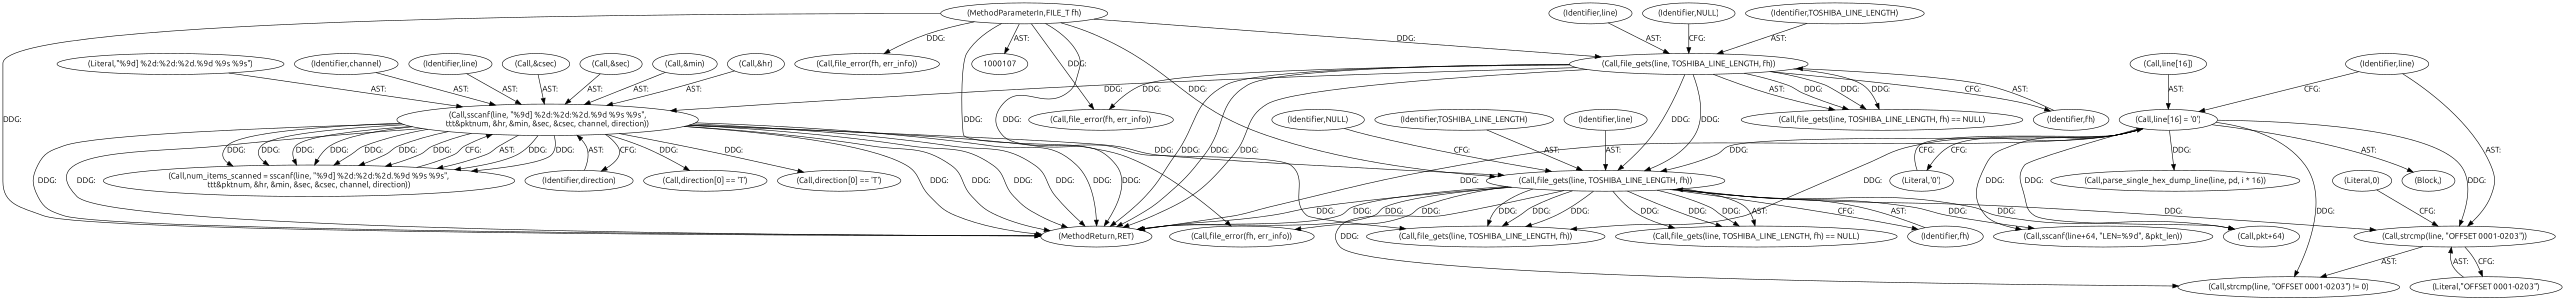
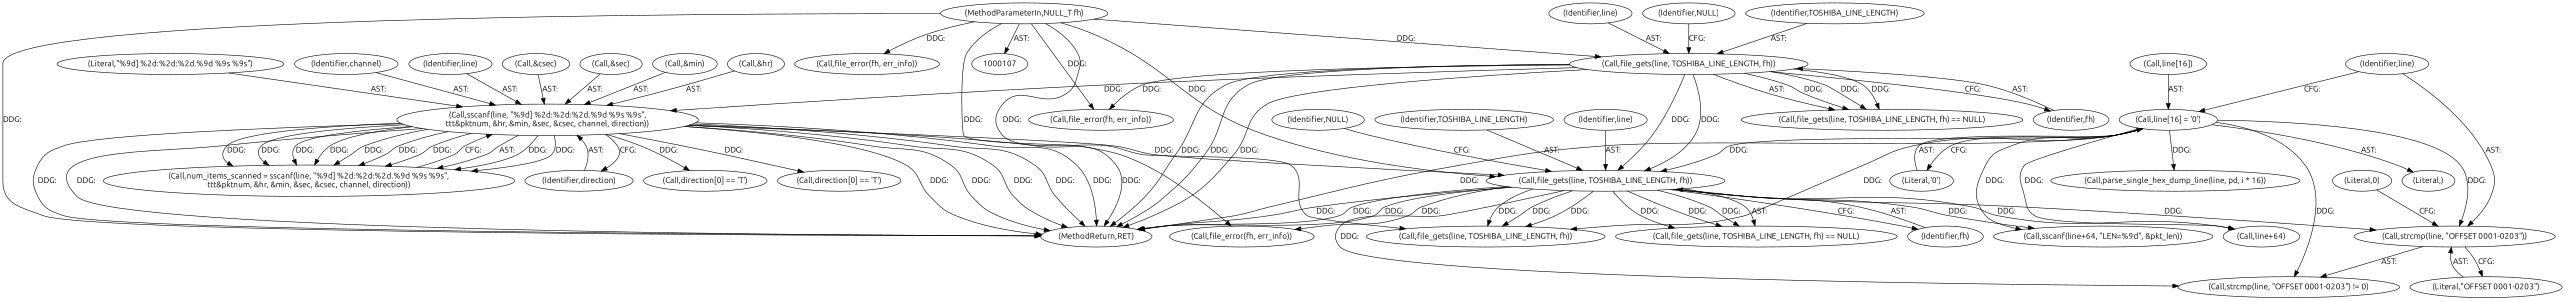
(1024, 13) -> (1024, 13)
(1928, 150) -> (1928, 150)
(2428, 181) -> (2428, 181)
(2261, 237) -> (2261, 237)
